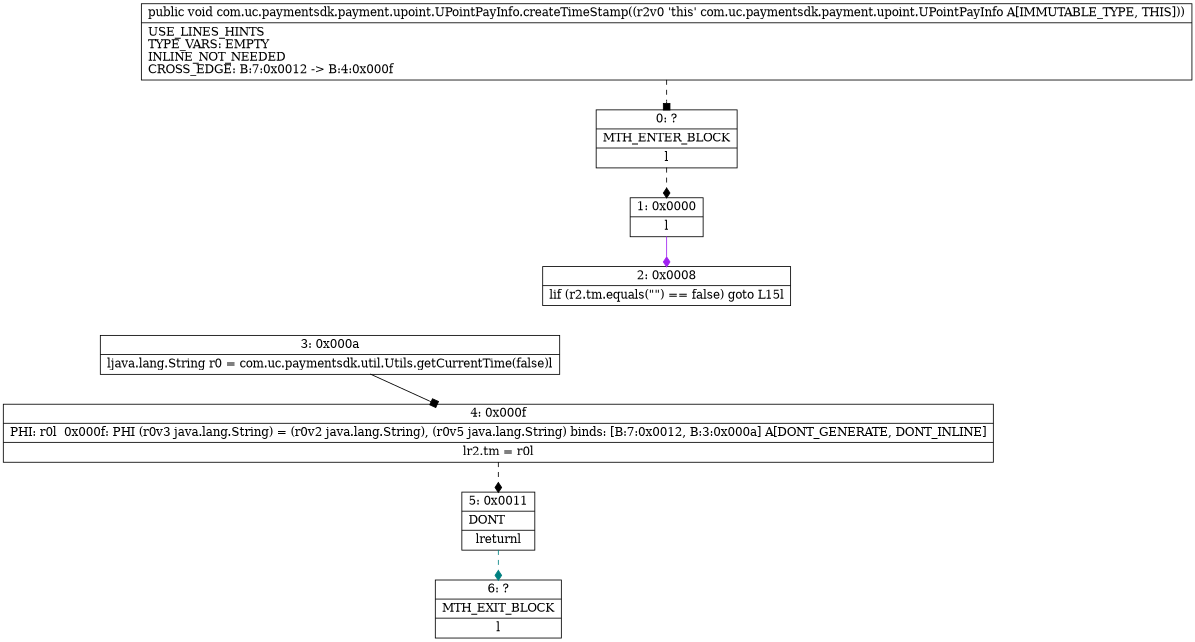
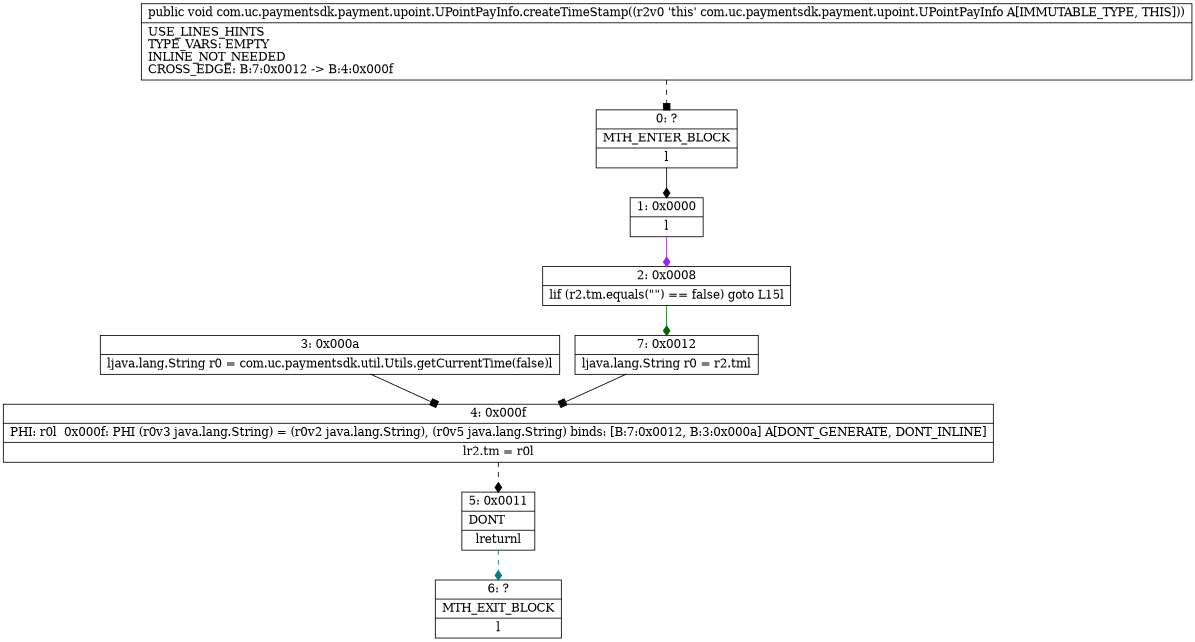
(667, 178) -> (667, 178)
none -> (667, 355)
